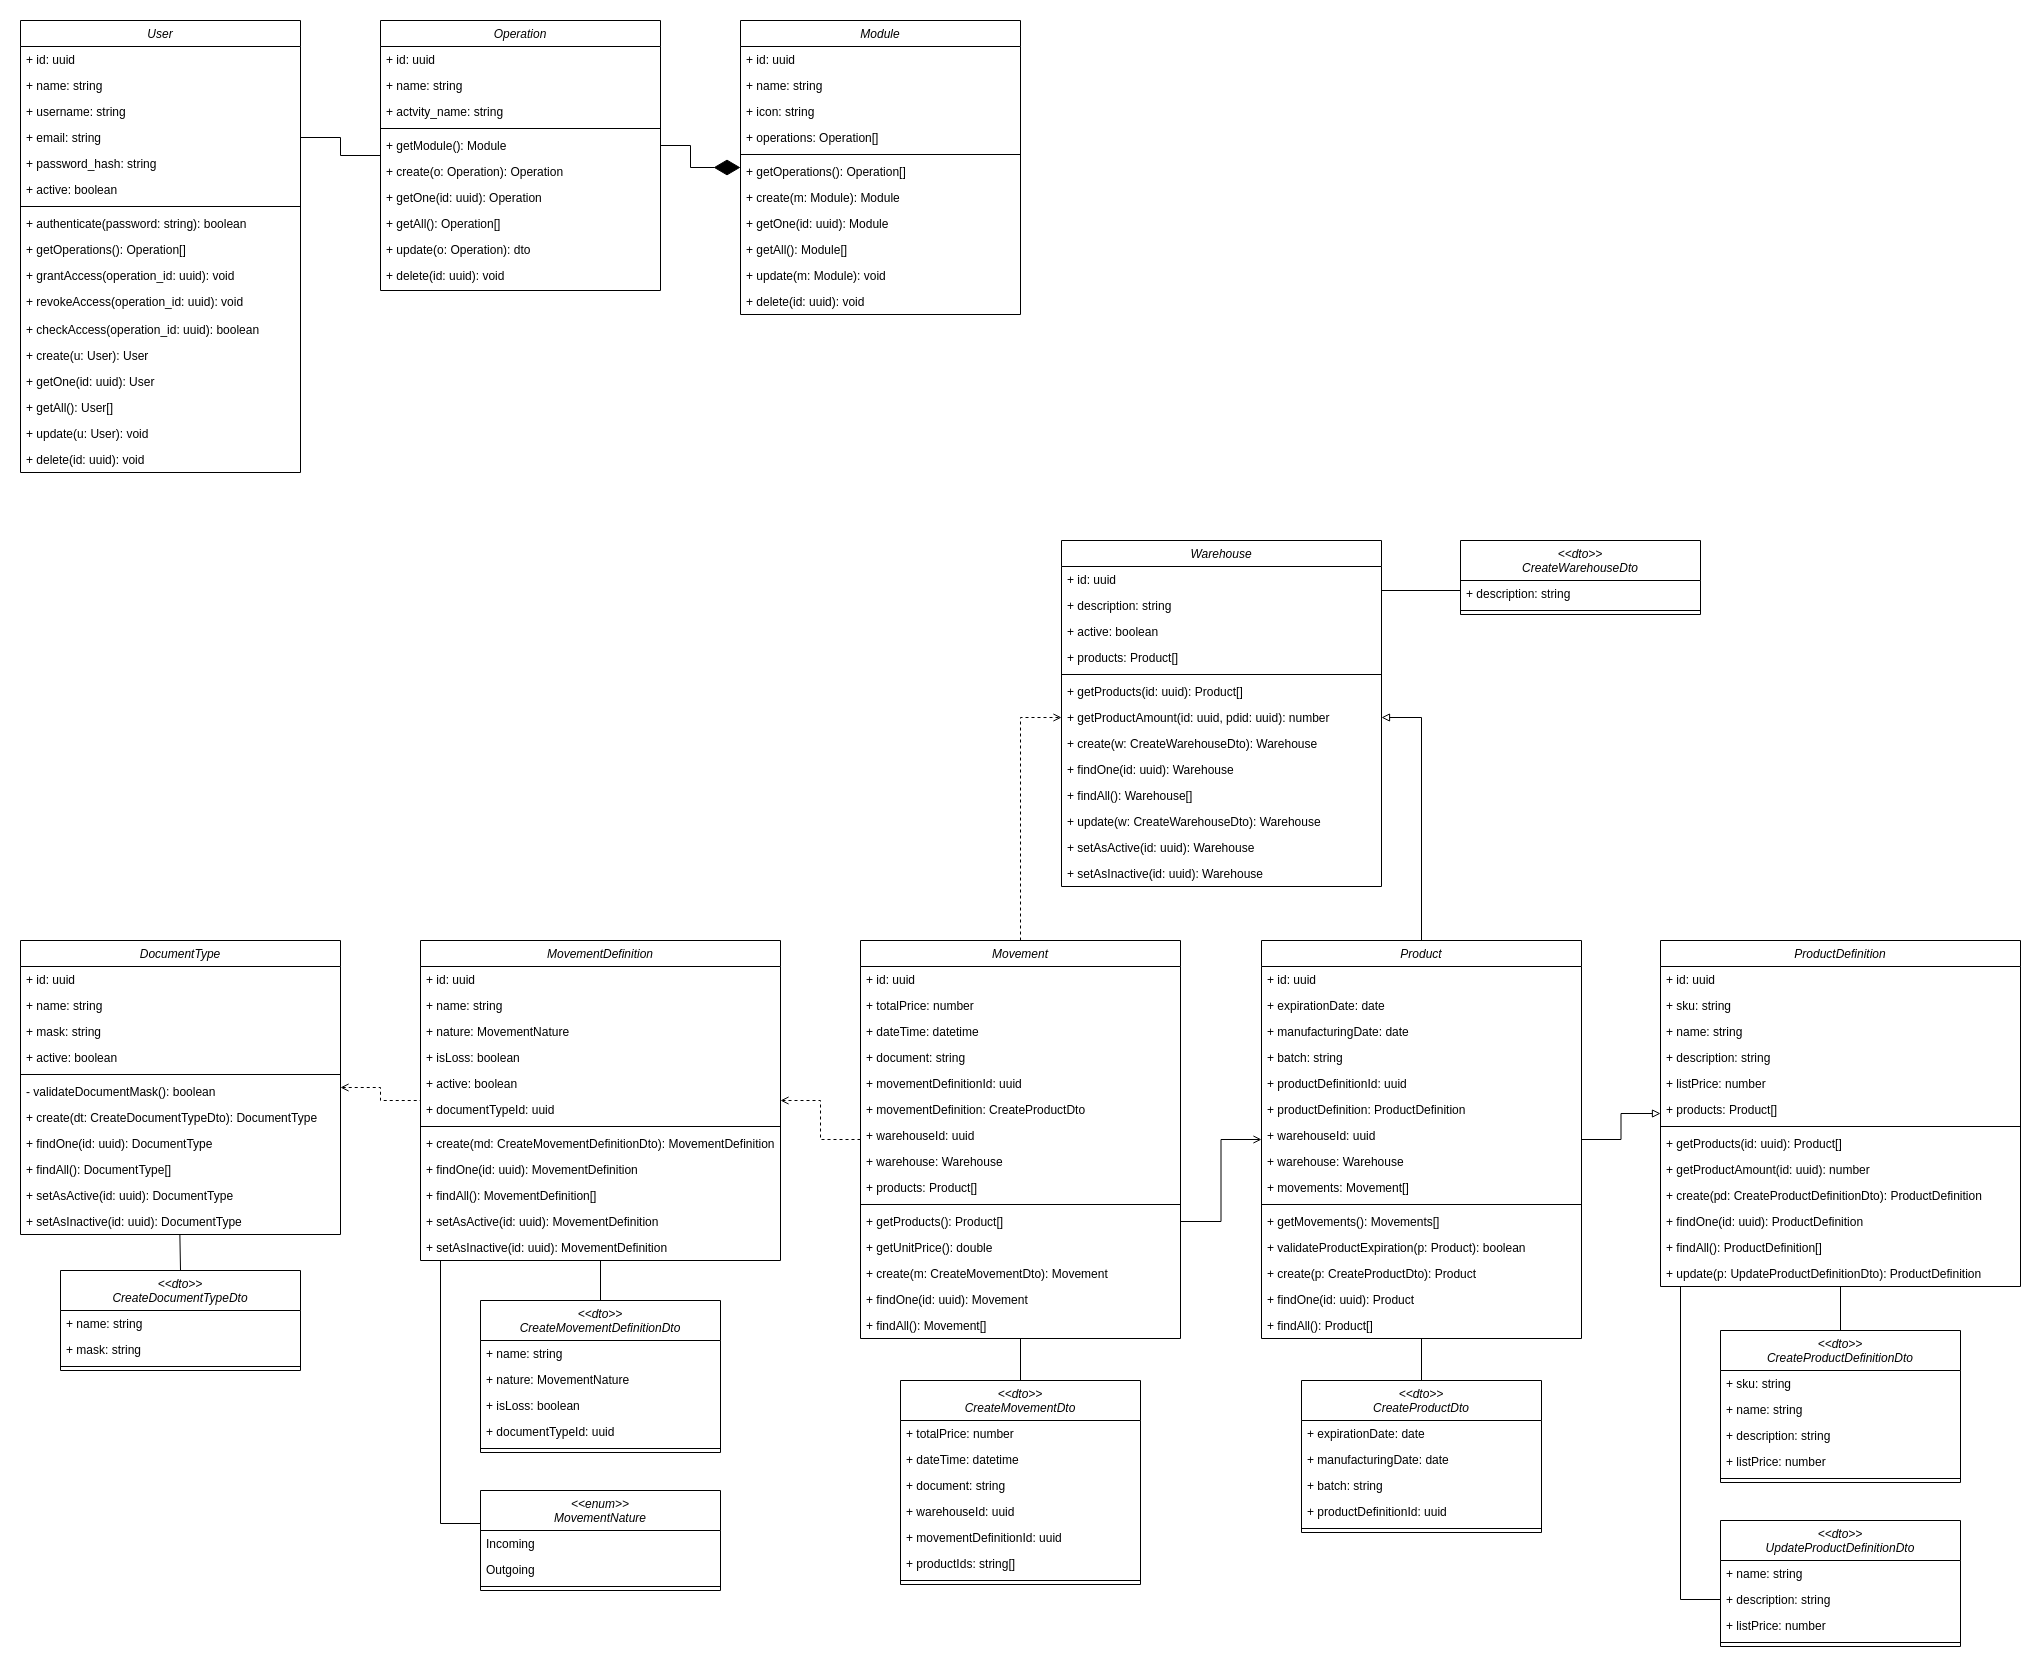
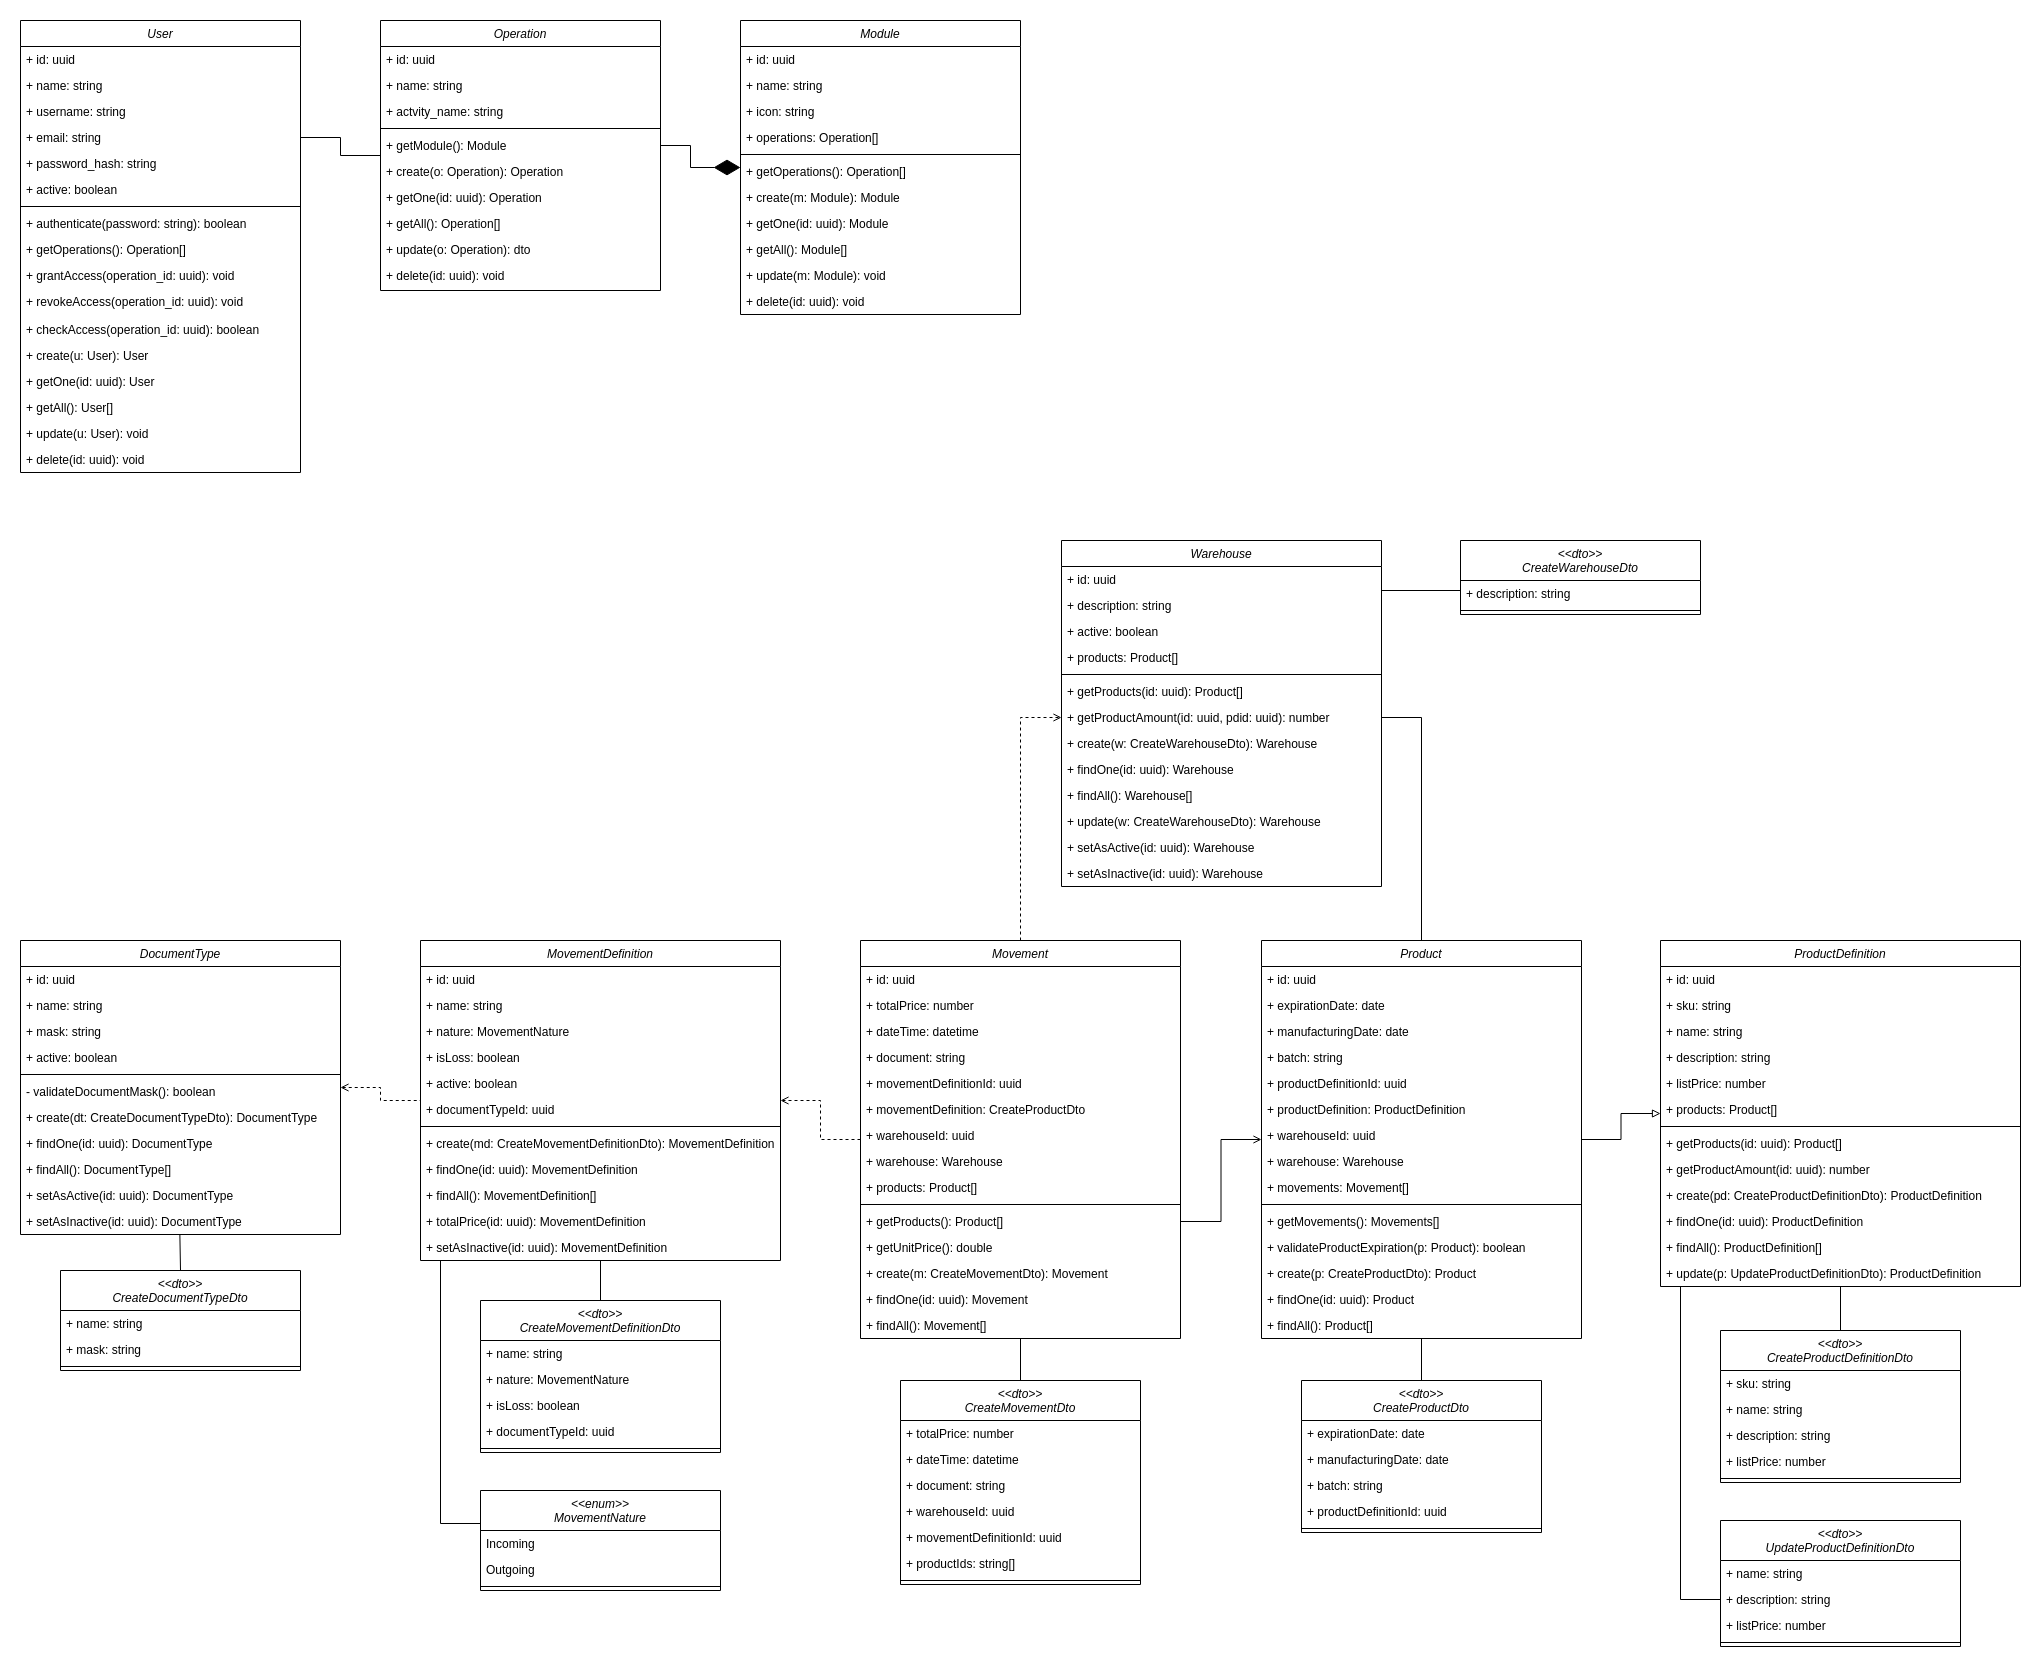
(1391, 718) -> (1388, 718)
(555, 1222) -> (550, 1222)
